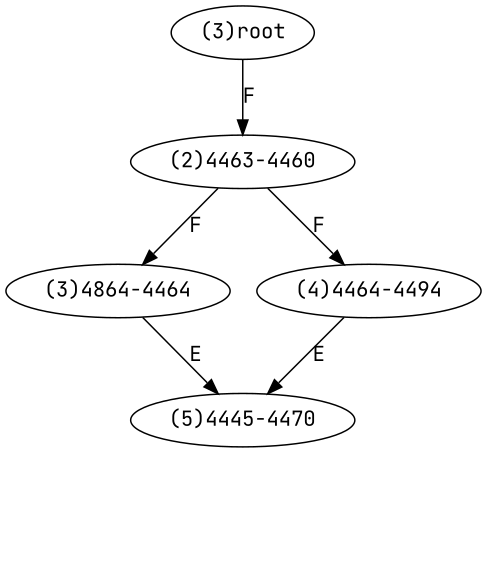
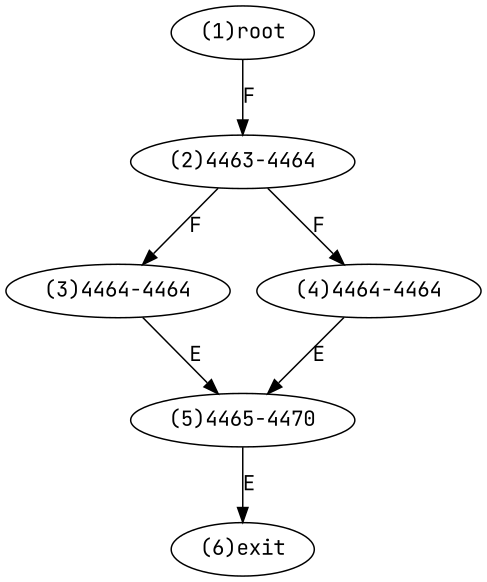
(243, 33) -> (243, 33)
(243, 162) -> (243, 162)
(118, 291) -> (118, 291)
(369, 291) -> (369, 291)
(243, 420) -> (243, 420)
none -> (243, 549)
